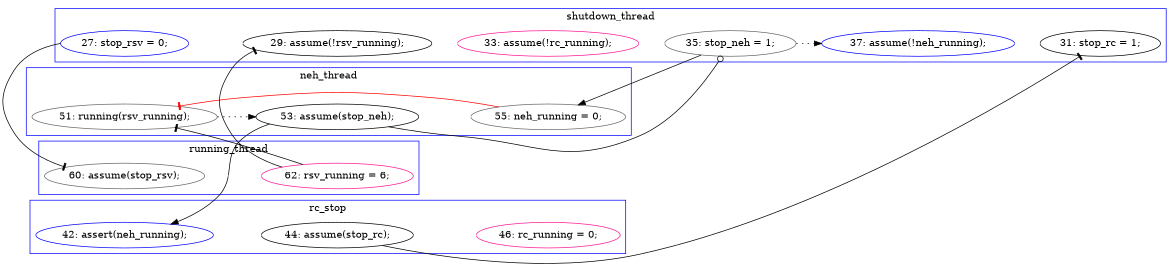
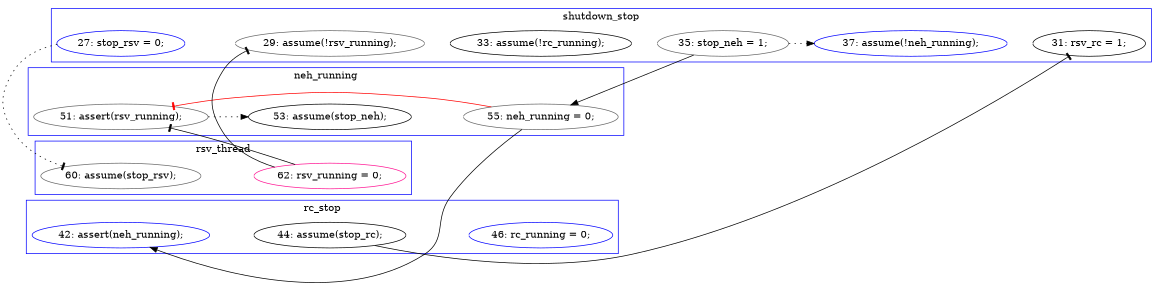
(611, 17) -> (601, 17)
(337, 43) -> (330, 43)
(548, 43) -> (541, 43)
(1100, 43) -> (1089, 43)
(329, 76) -> (326, 76)
(3, 104) -> (3, 105)
(125, 117) -> (121, 117)
(229, 149) -> (223, 149)
(569, 151) -> none
(229, 168) -> (372, 275)
(337, 176) -> (330, 176)
(548, 235) -> (541, 235)
